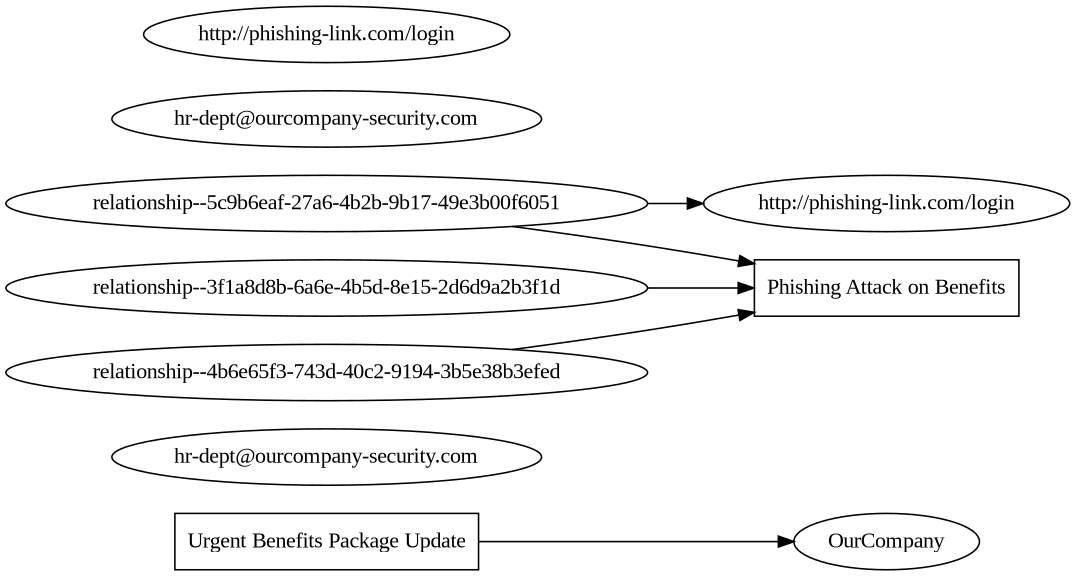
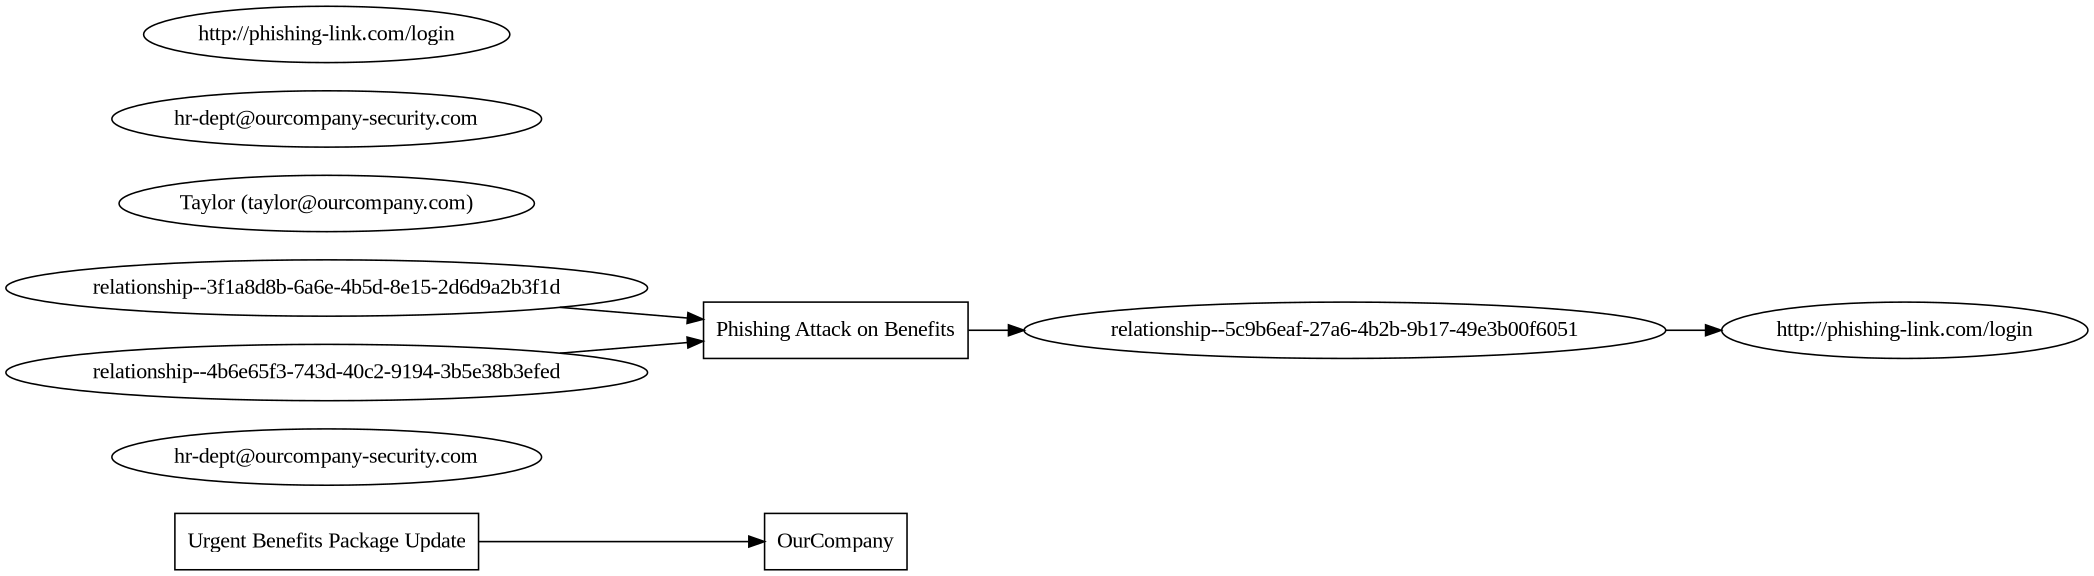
none -> (327, 203)
(626, 242) -> (988, 330)
(887, 542) -> (836, 542)
